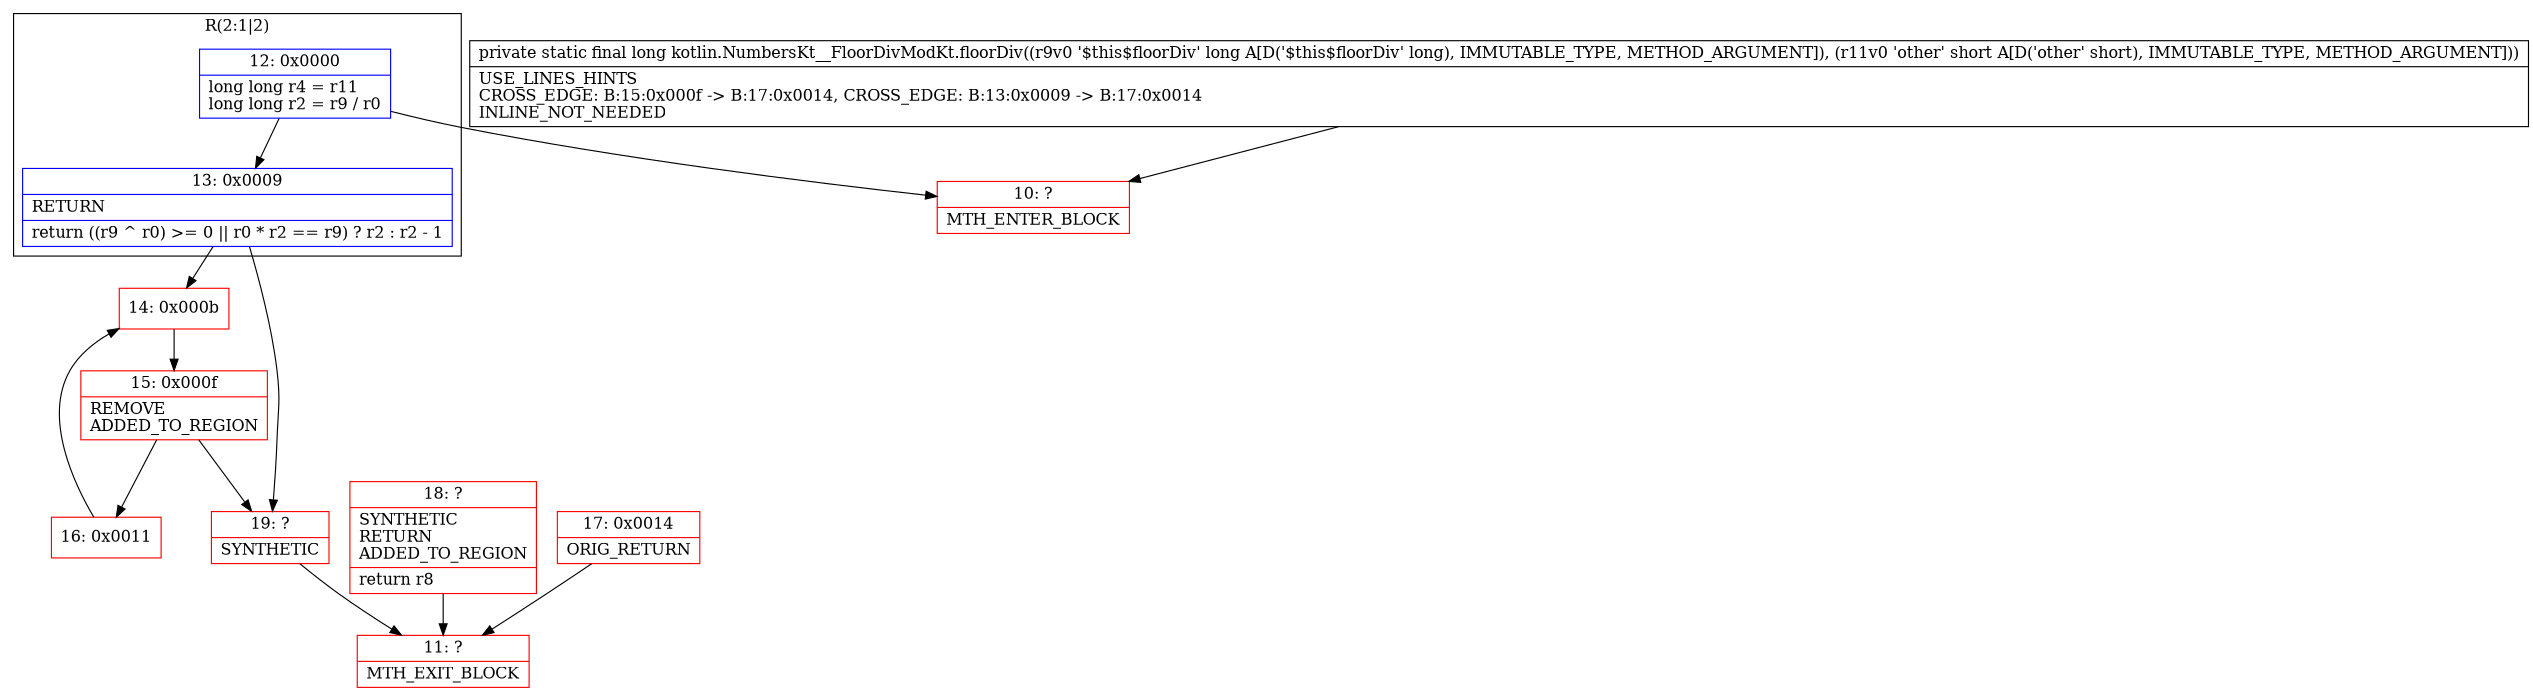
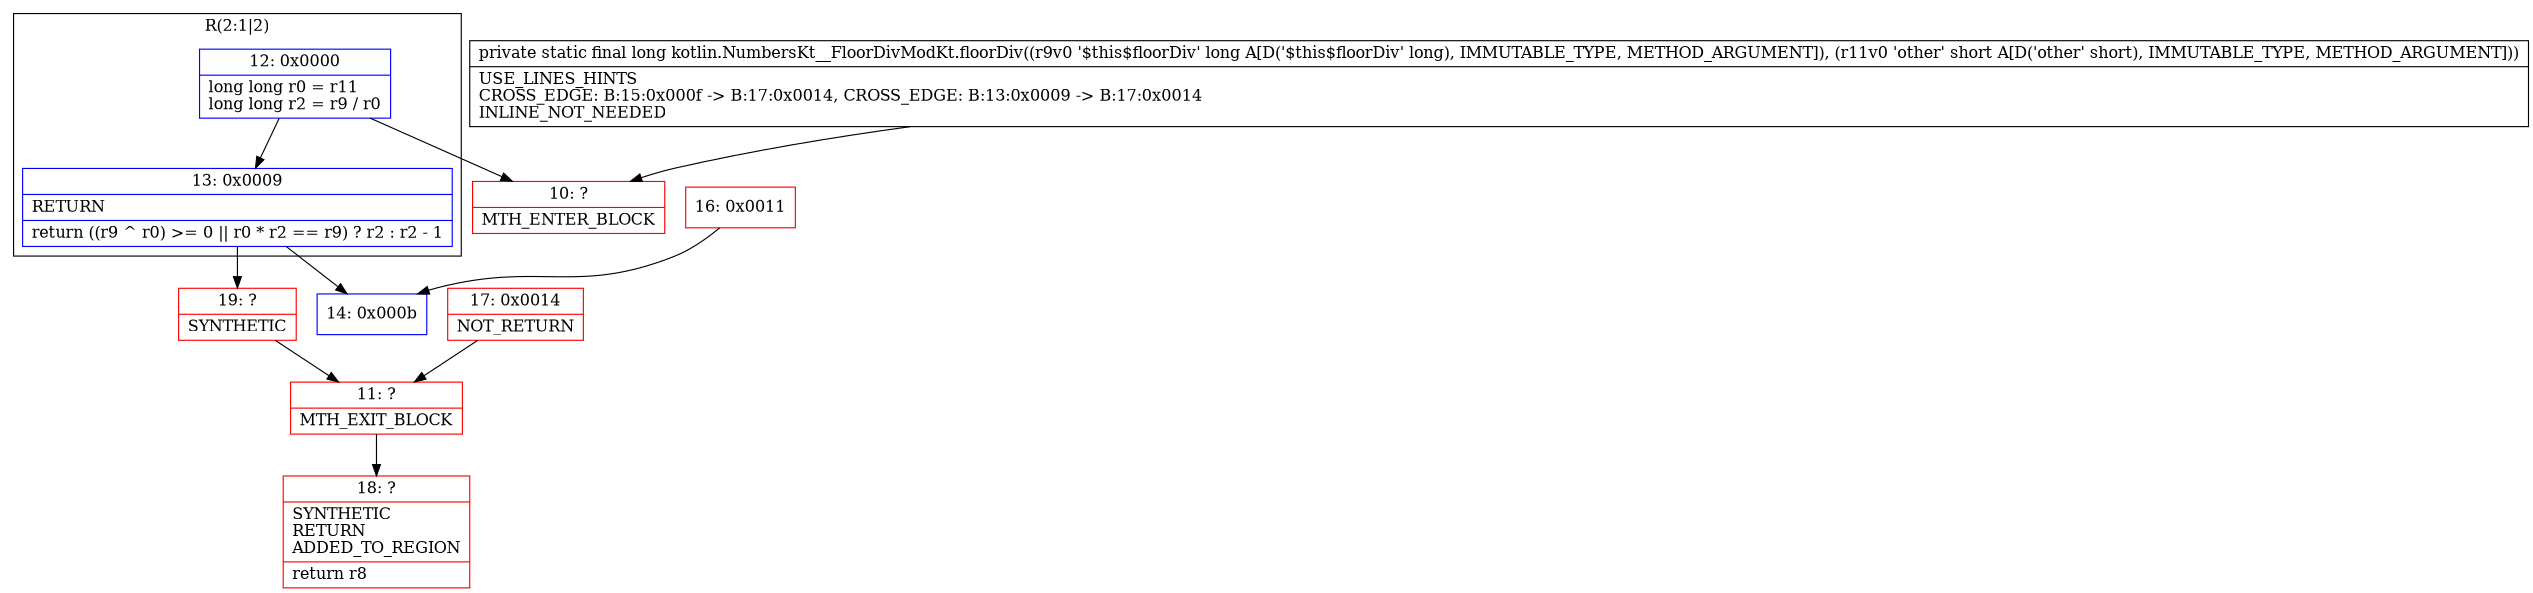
(284, 88) -> (284, 88)
(174, 309) -> (372, 314)
(174, 405) -> none
(629, 550) -> (516, 327)
(443, 609) -> (376, 449)
